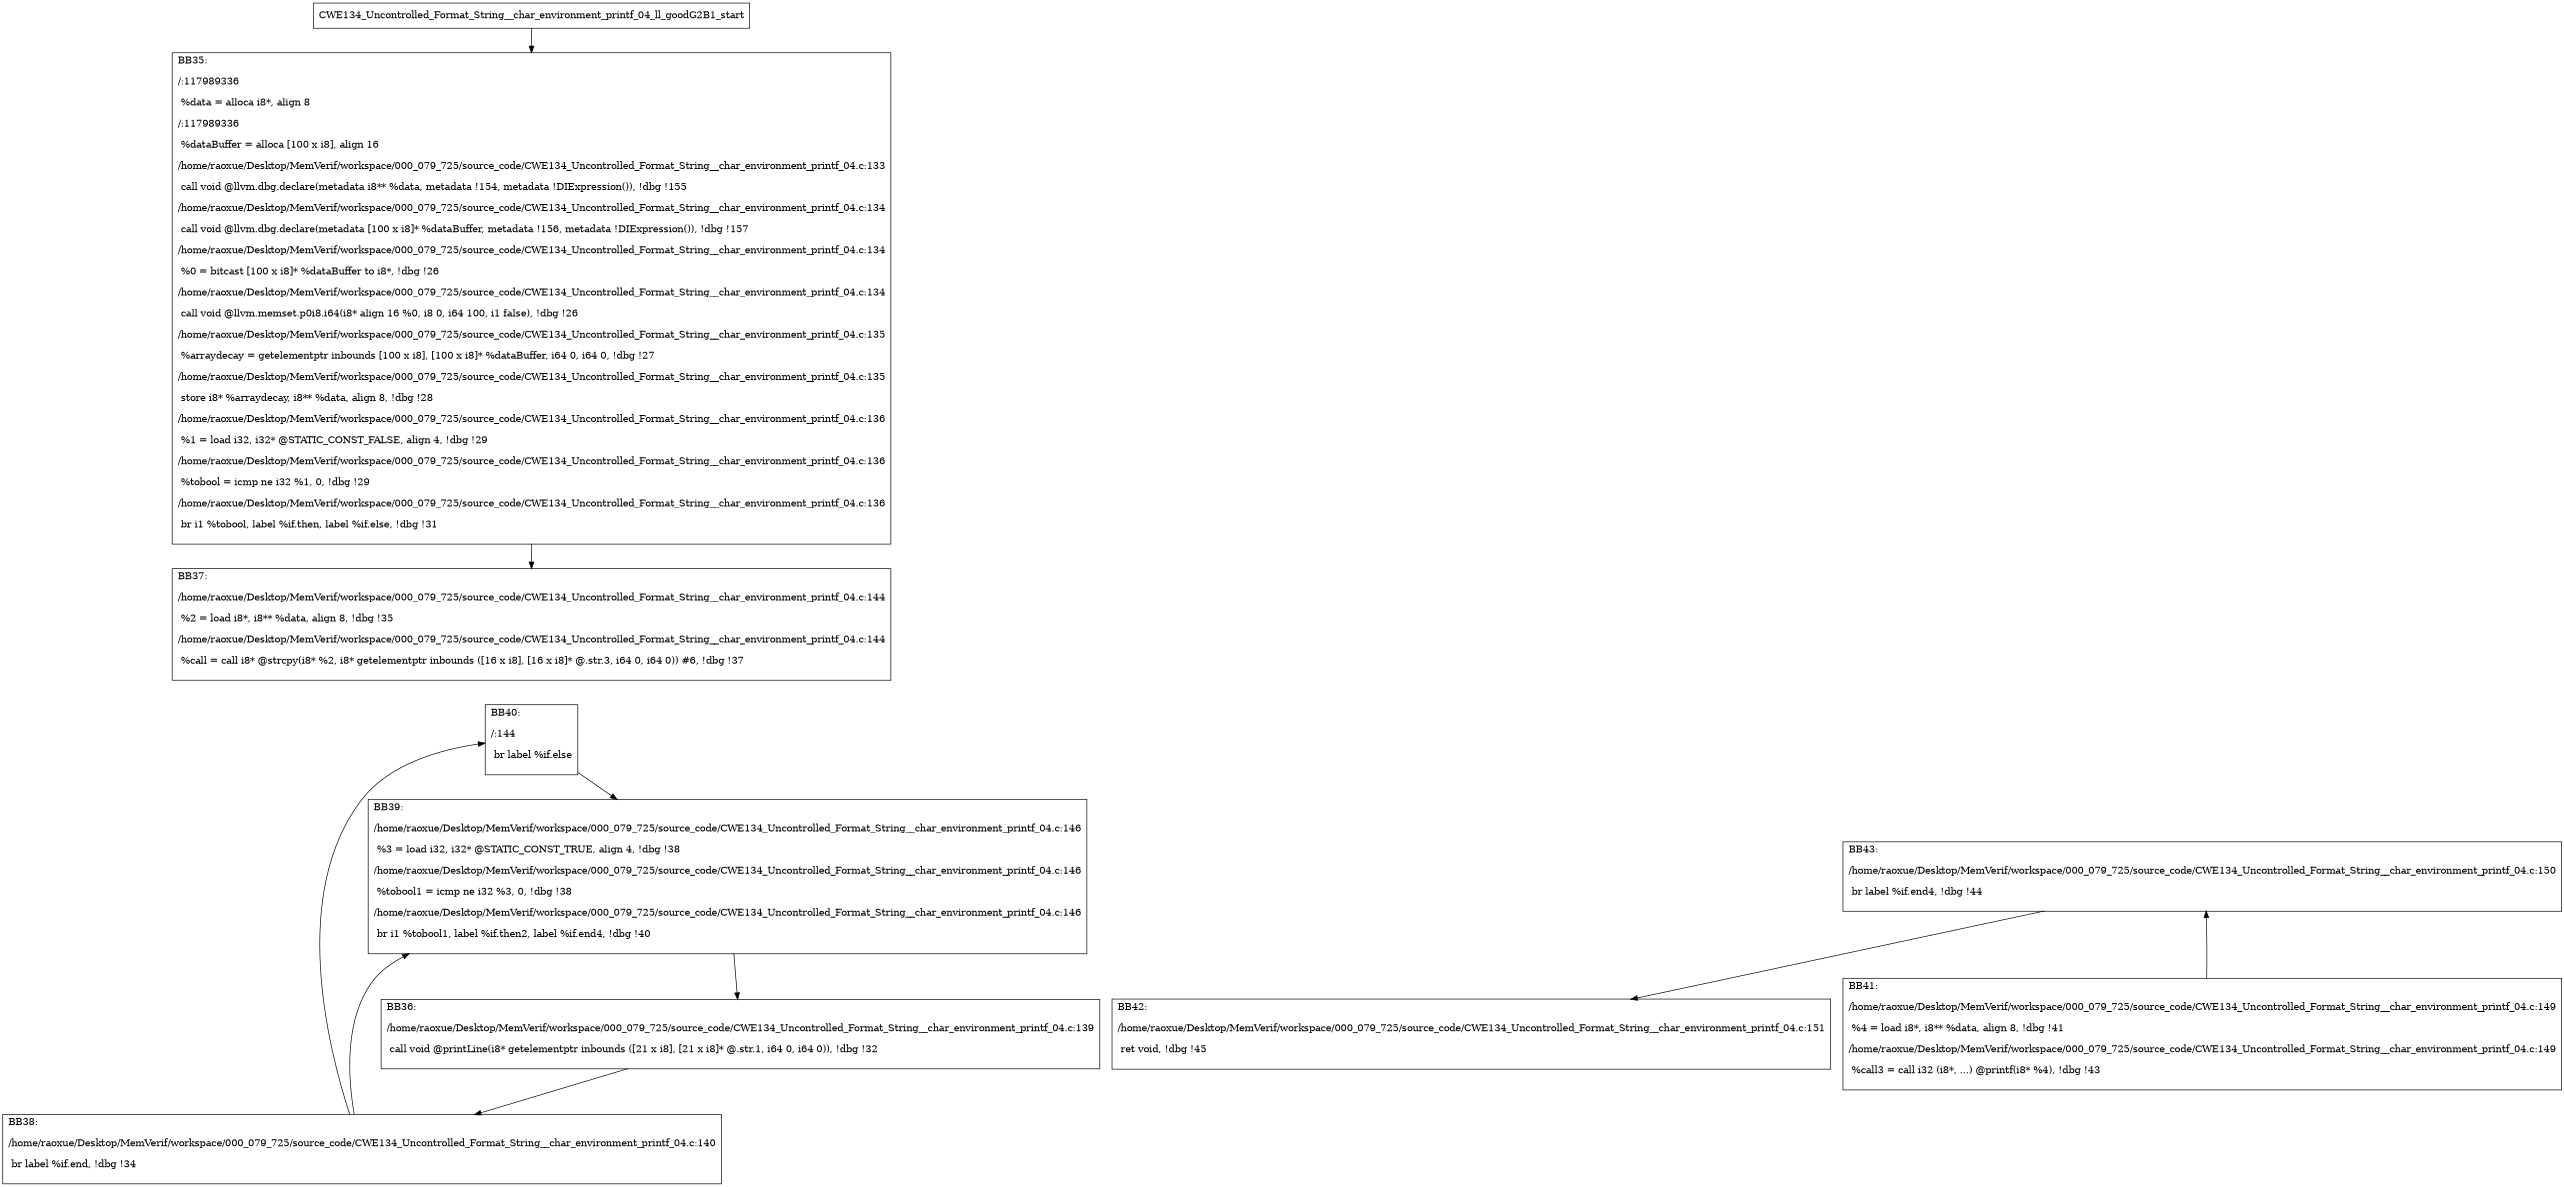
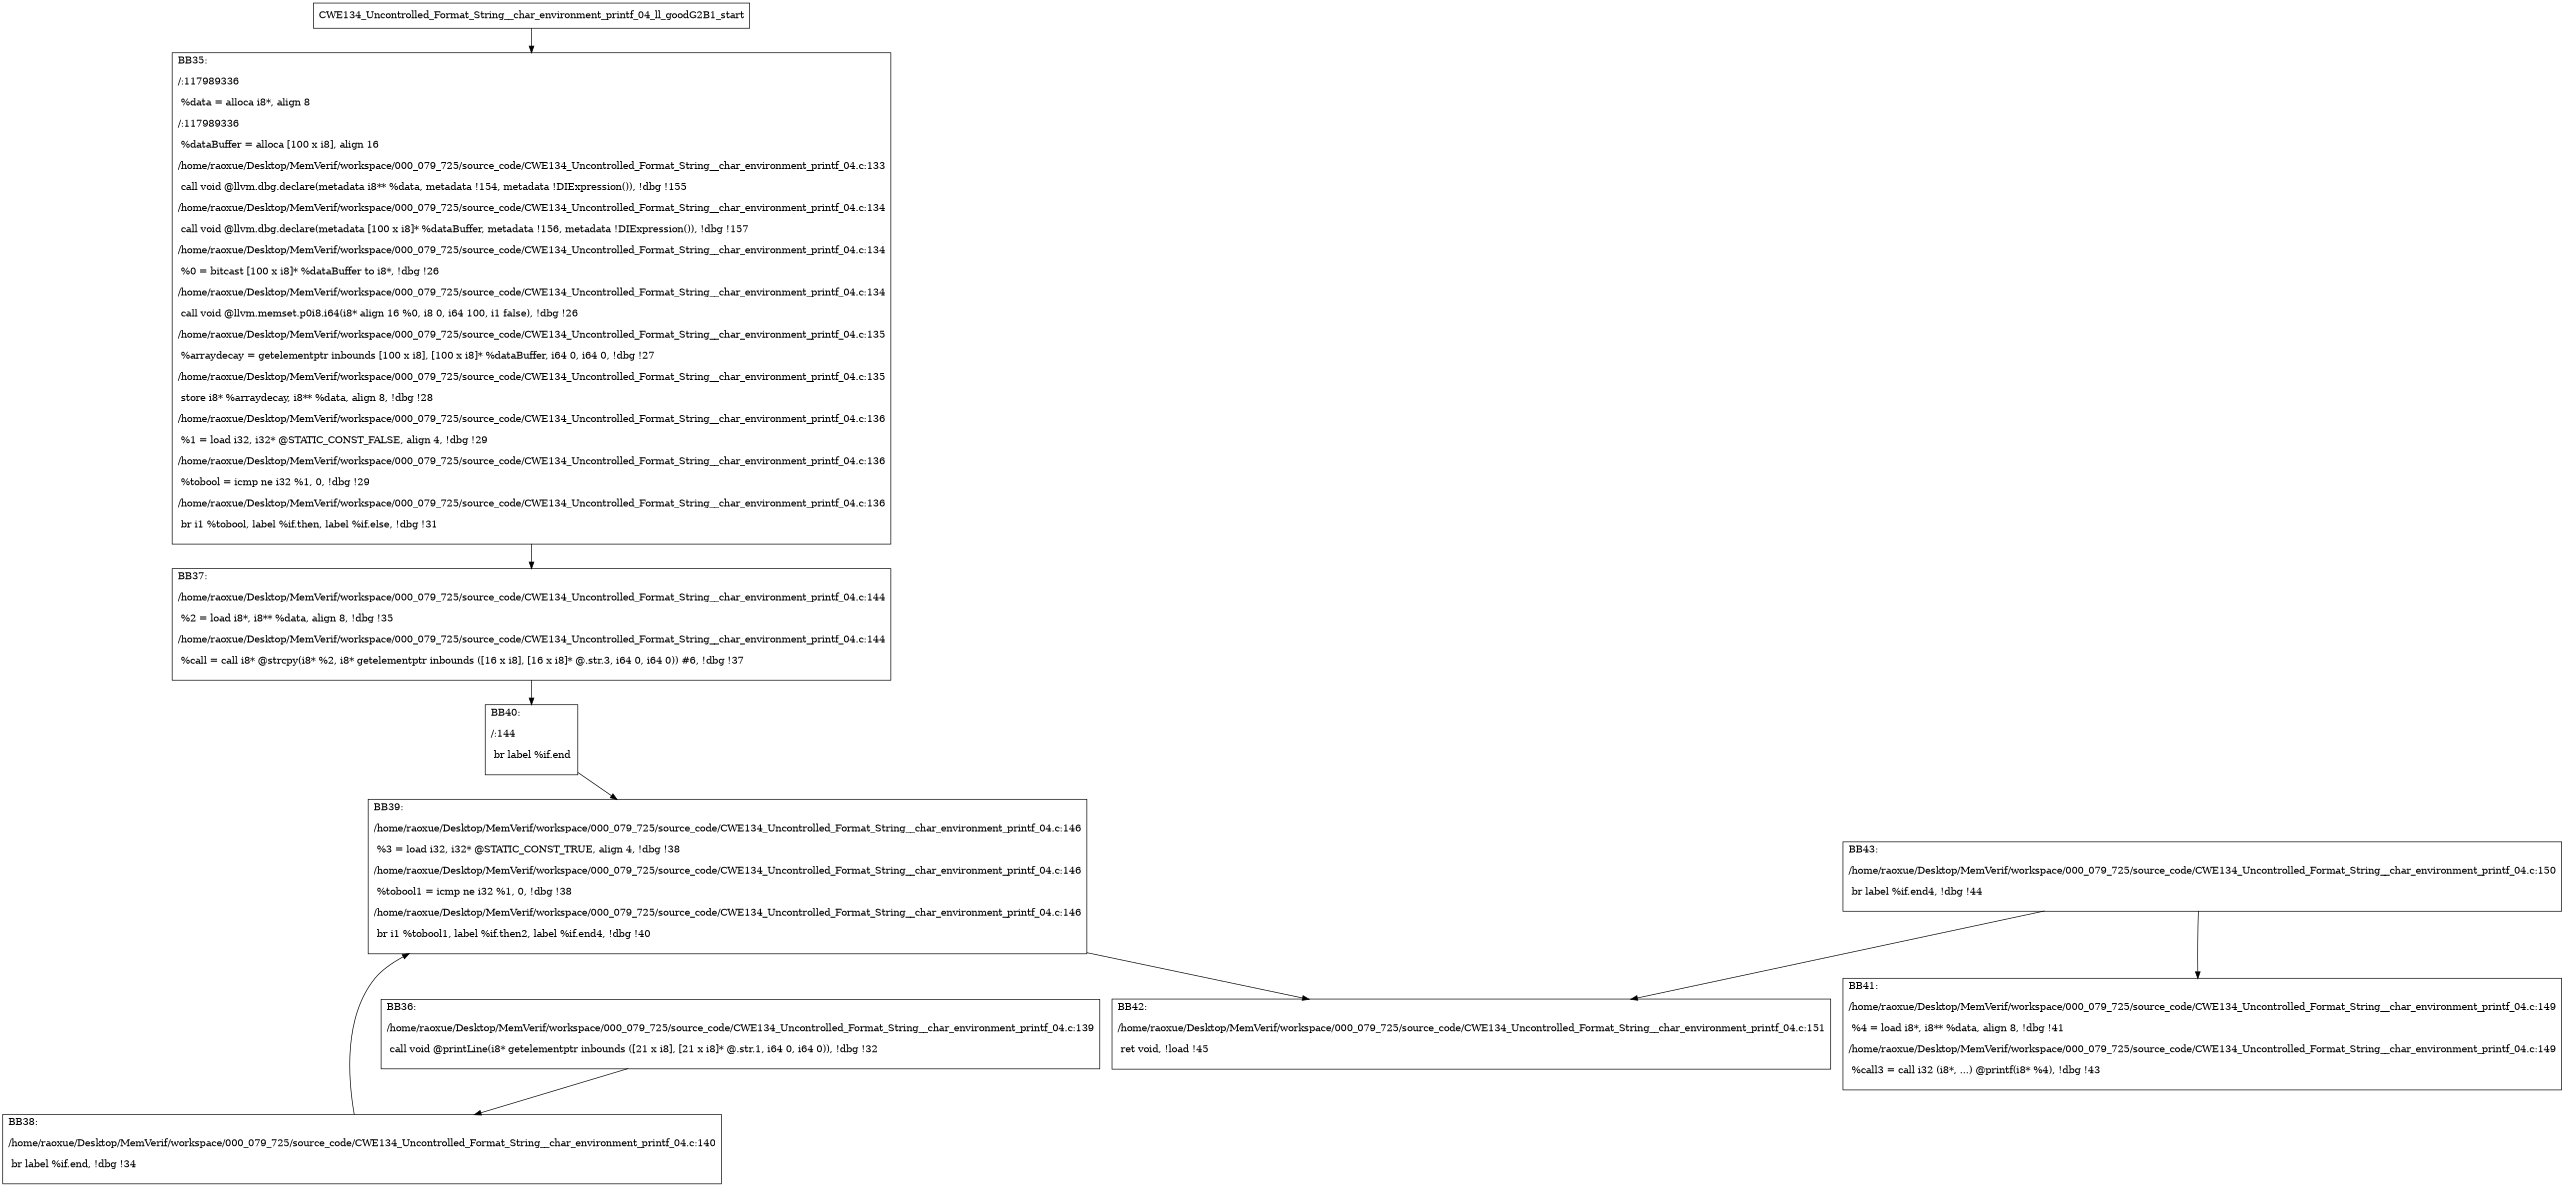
(532, 755) -> (531, 755)
(325, 889) -> (532, 689)
(473, 892) -> (473, 892)
(2207, 948) -> (2198, 941)
(735, 973) -> (1195, 975)
(1162, 1049) -> (1163, 1049)
